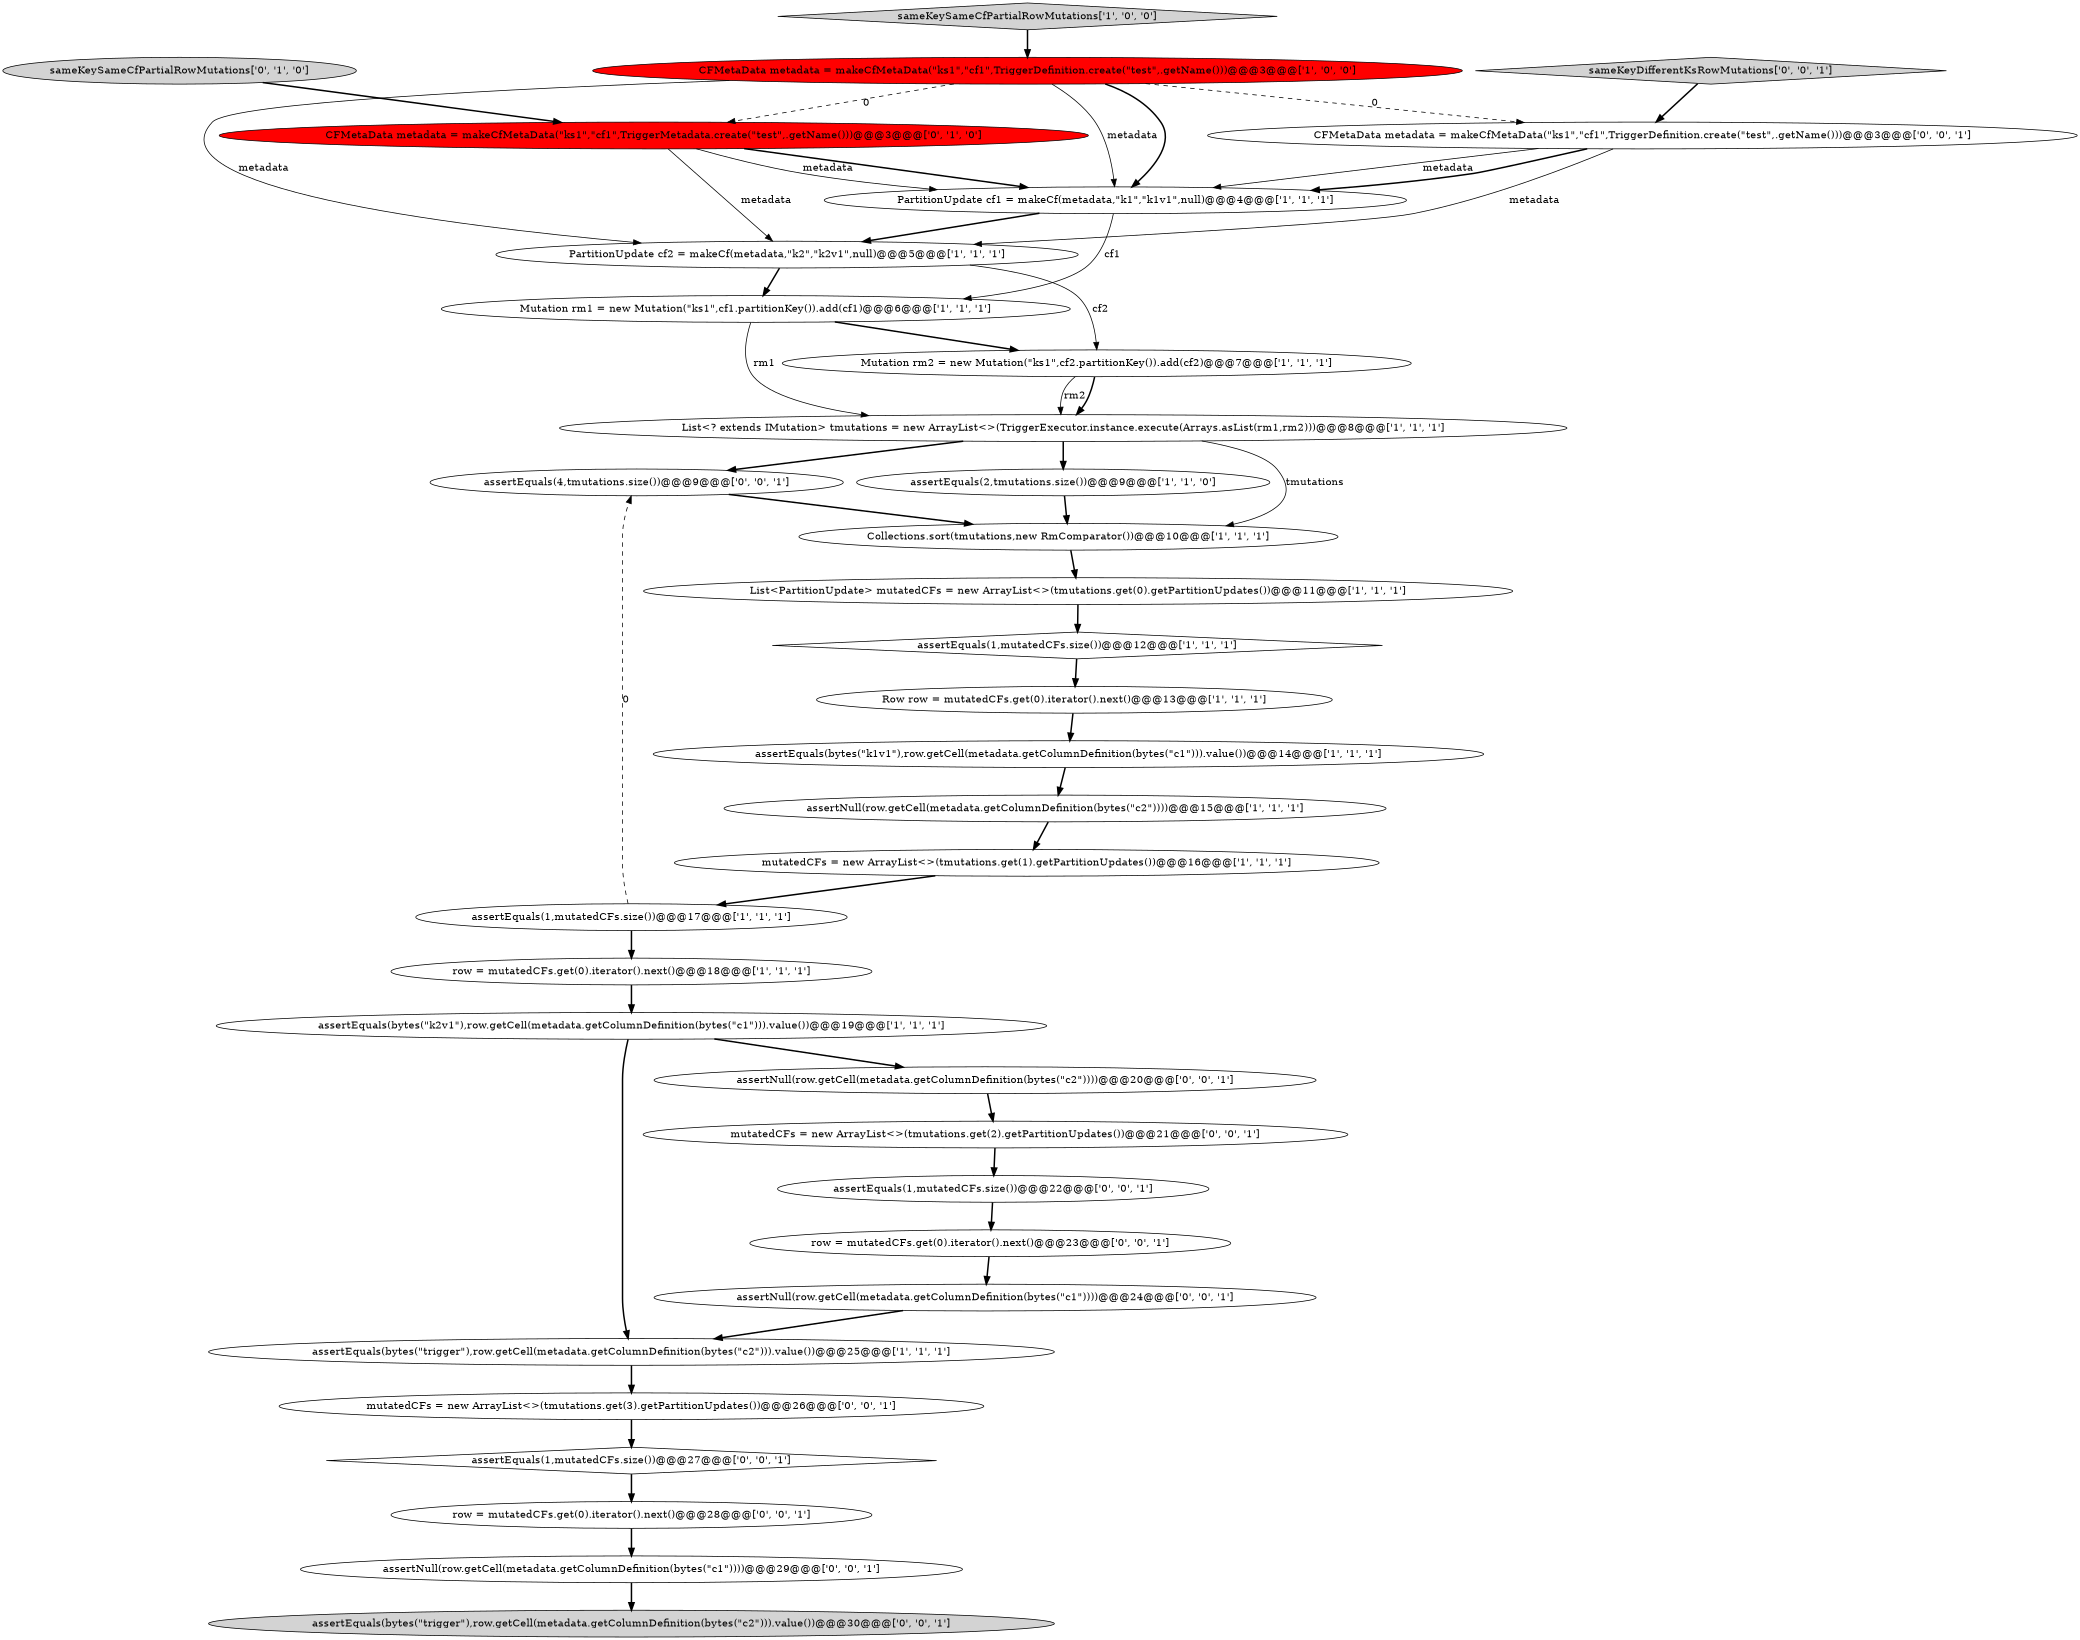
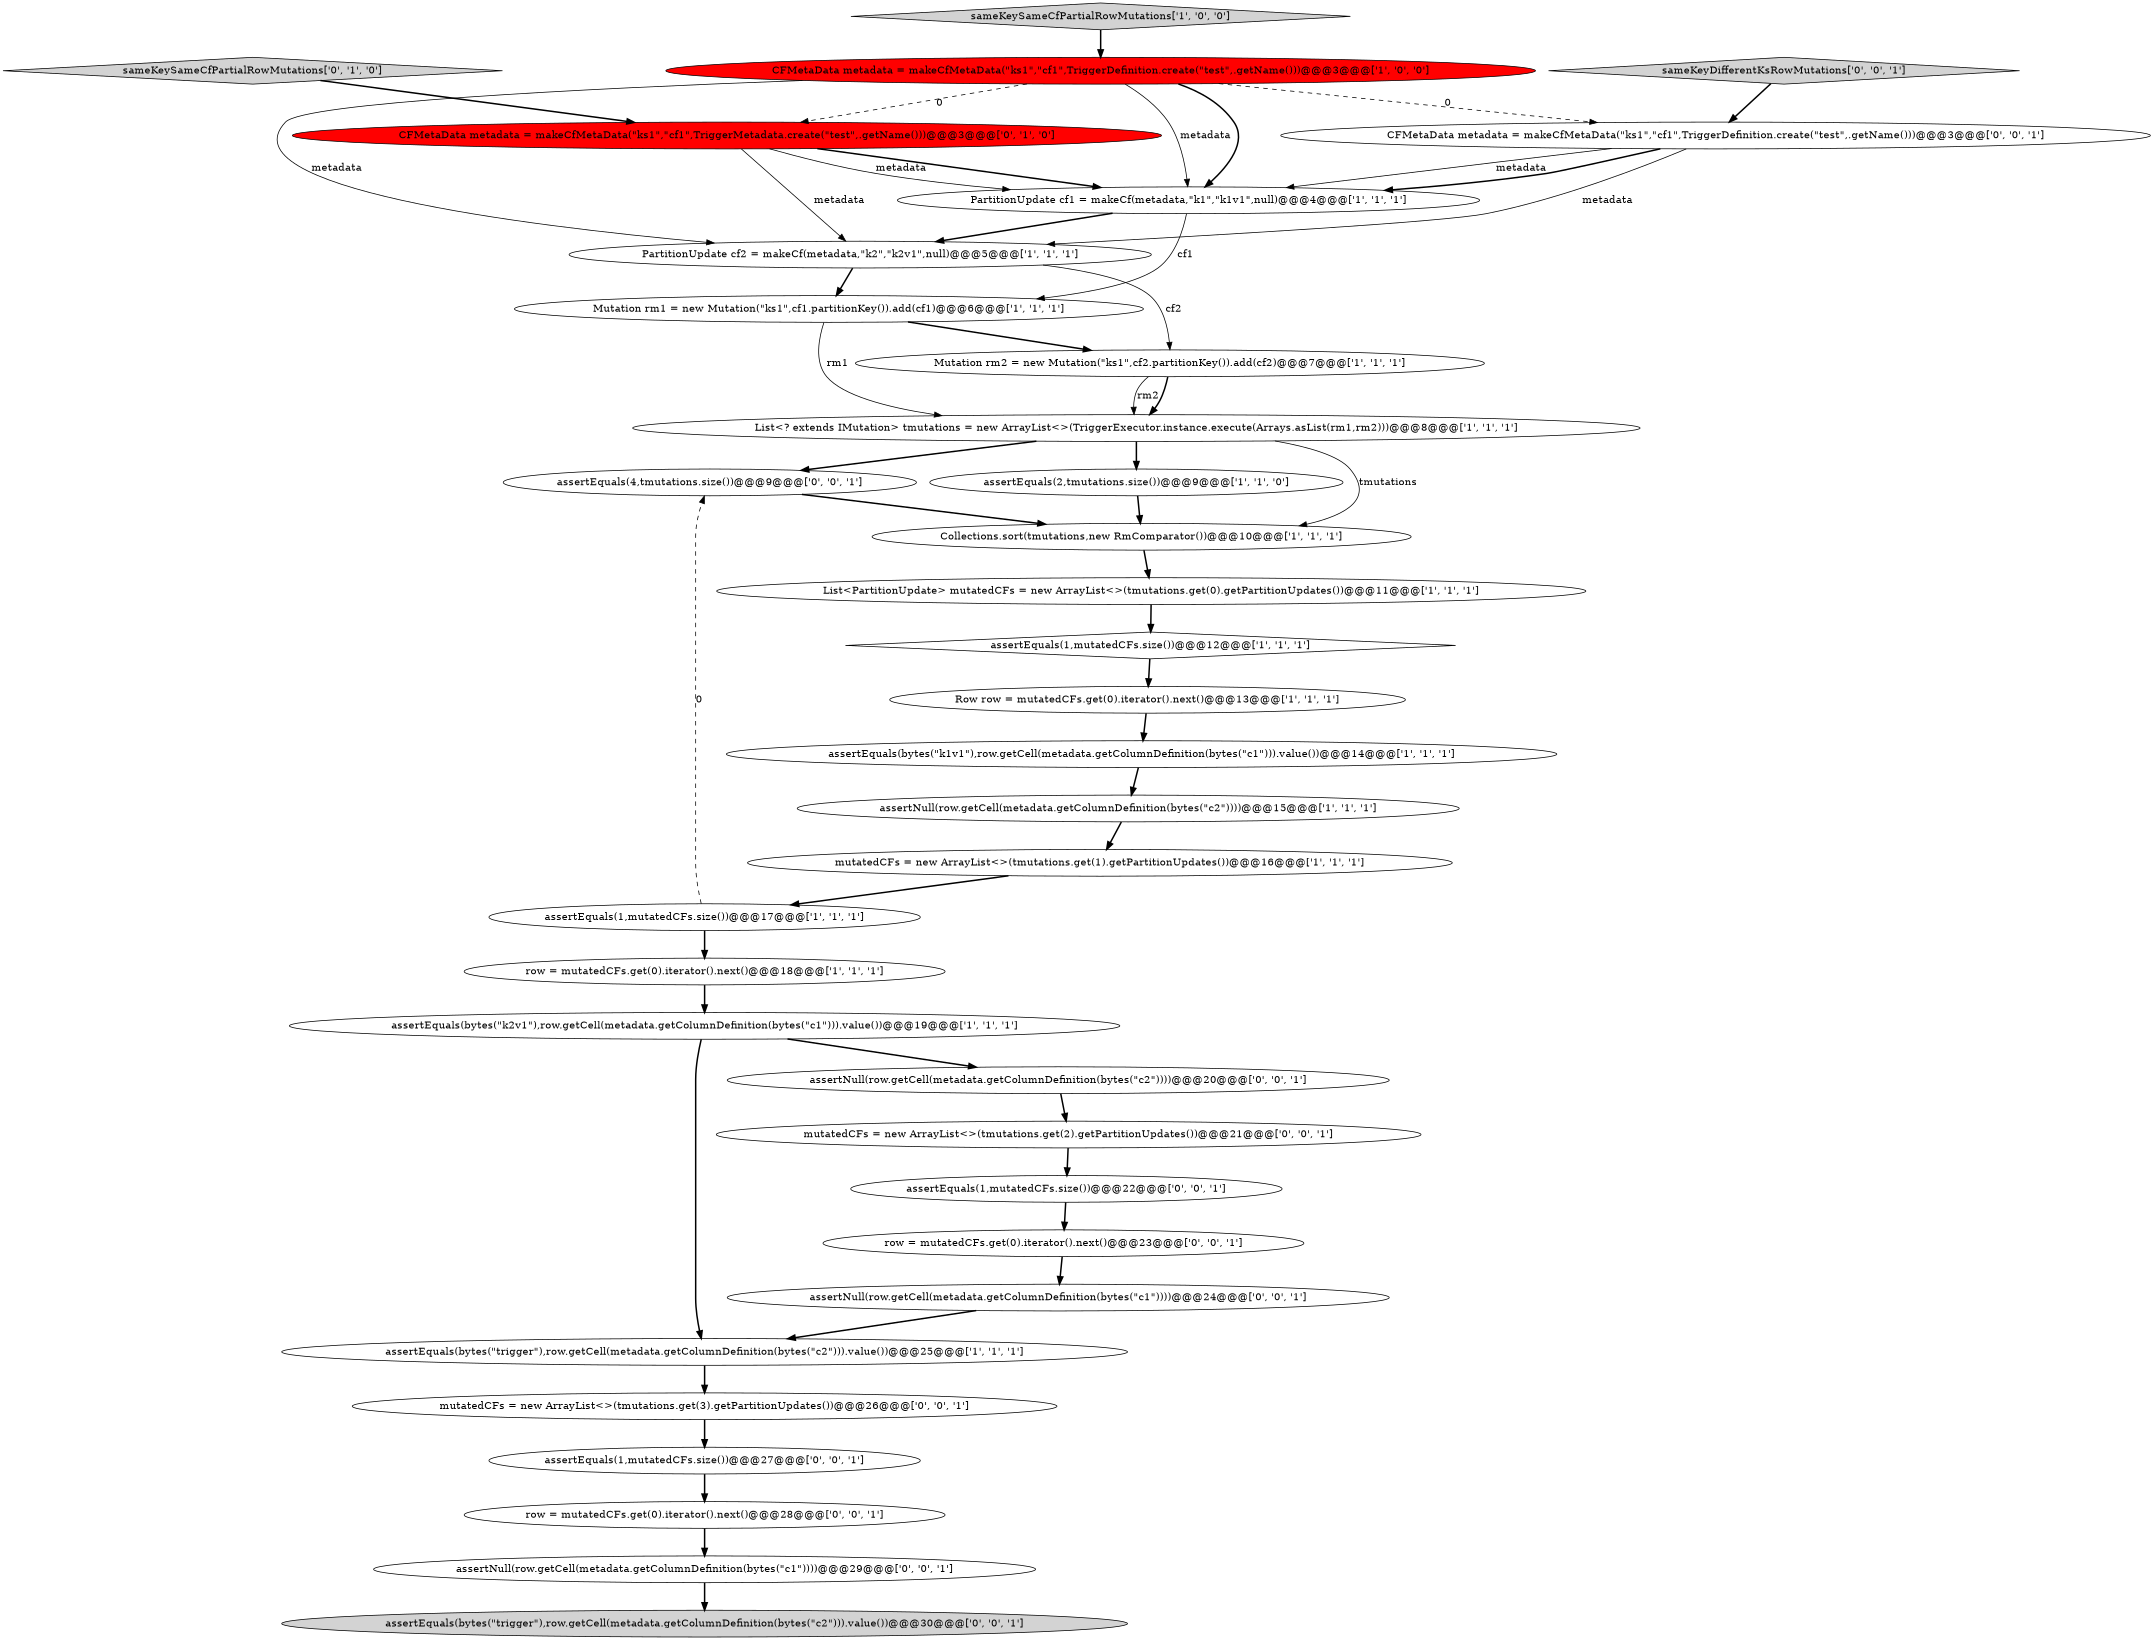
(180, 71) -> (253, 71)
(631, 1461) -> (705, 1461)
